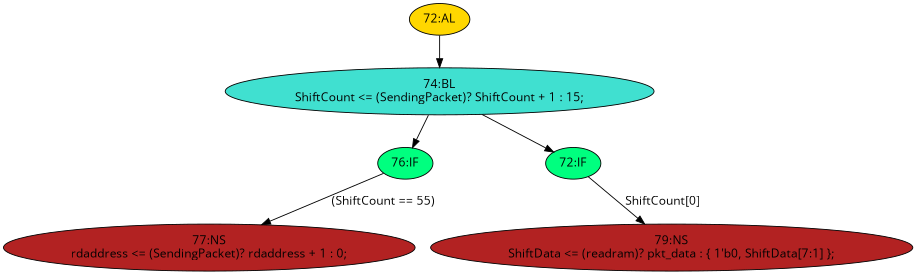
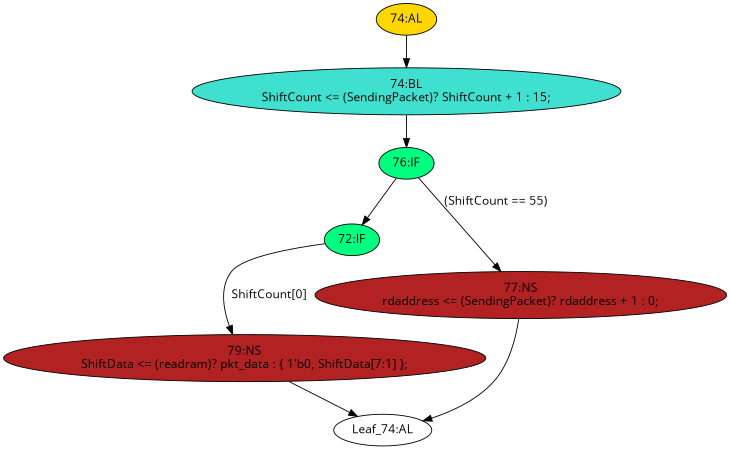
(440, 19) -> (406, 19)
(514, 131) -> (382, 198)
none -> (383, 430)
